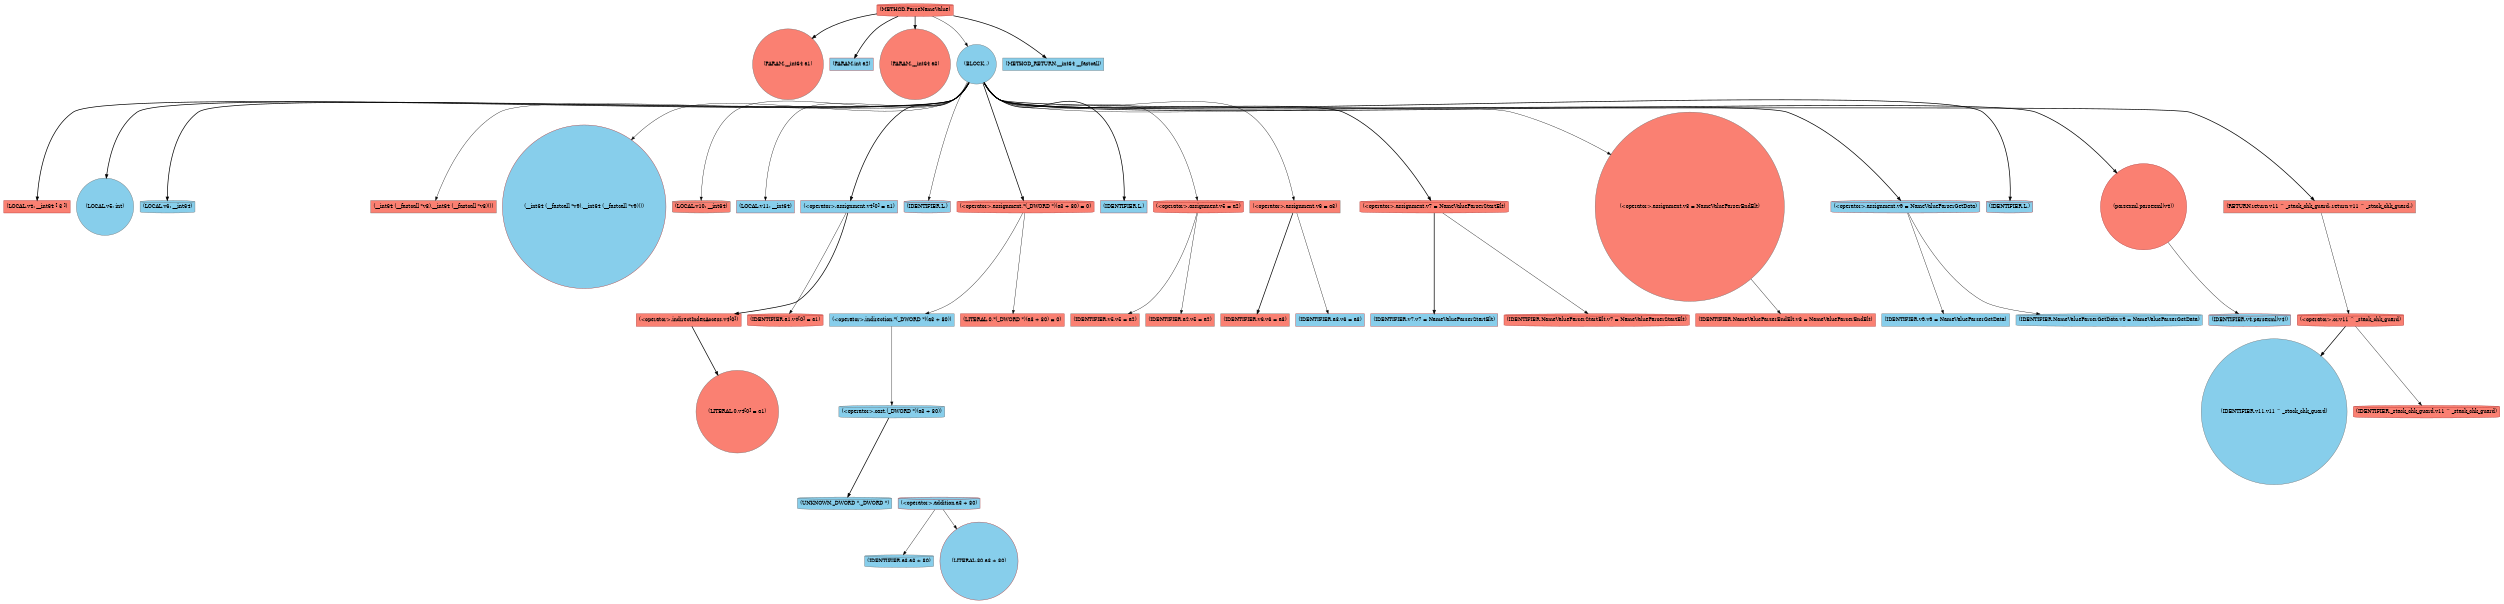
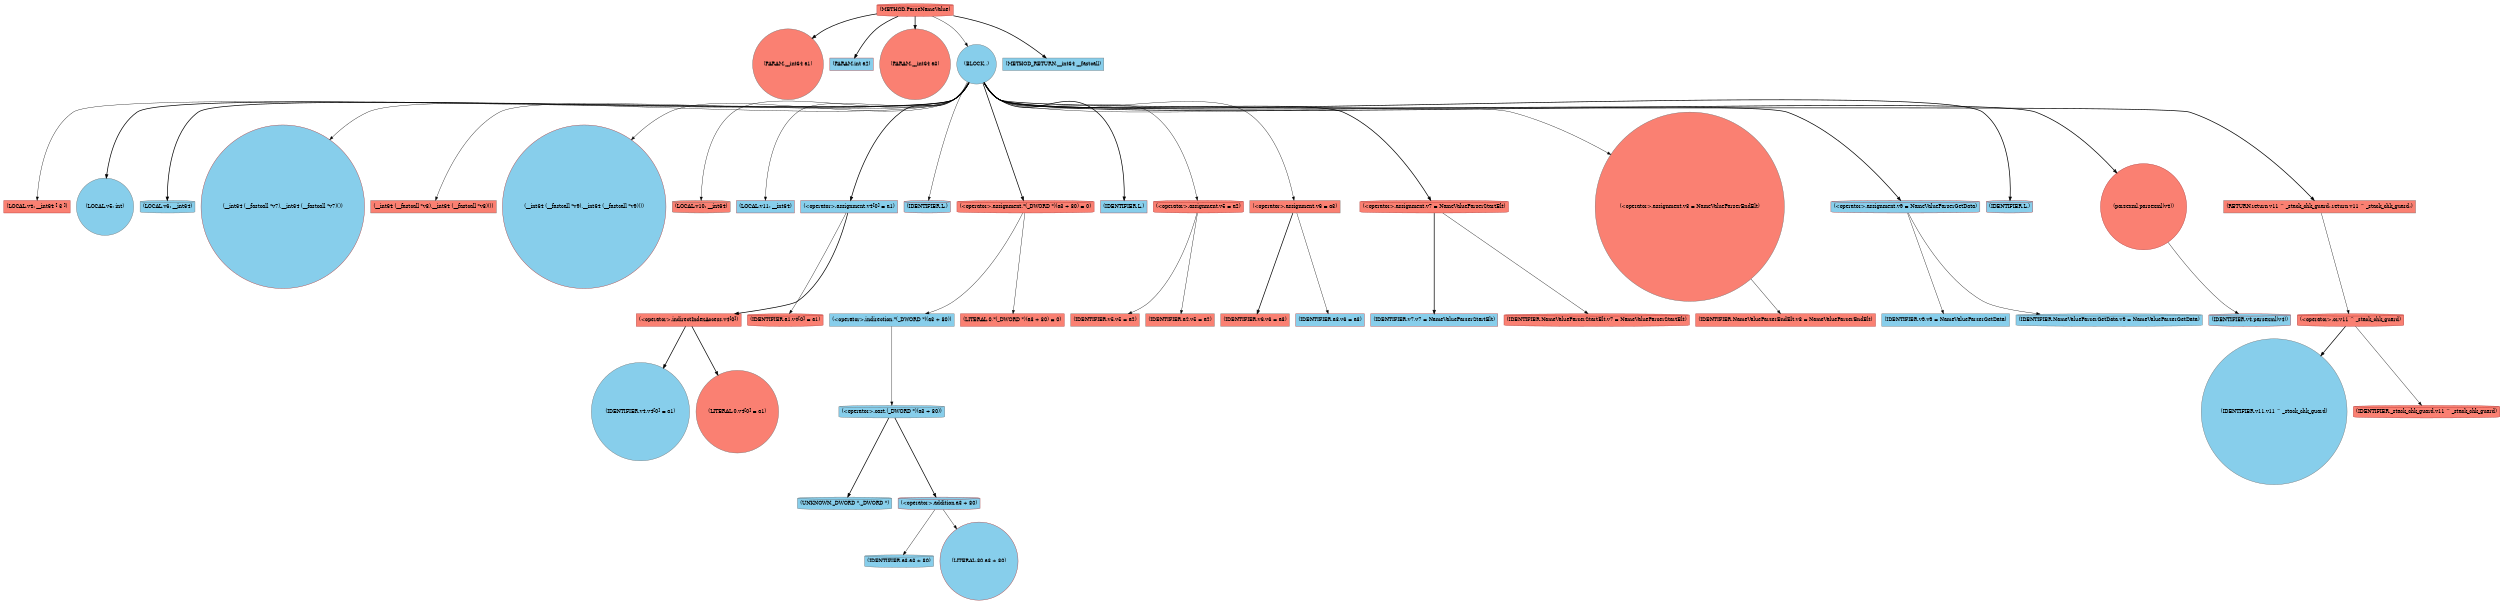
(478, 104) -> (478, 104)
none -> (283, 207)
none -> (640, 412)
none -> (915, 456)
